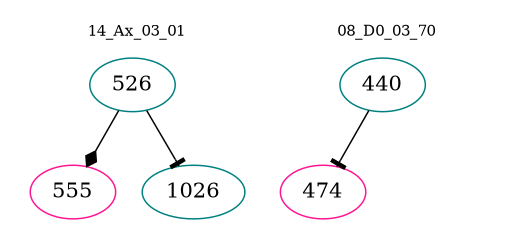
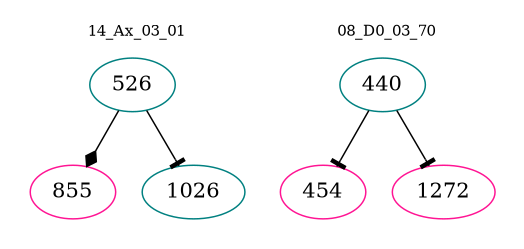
(73, 192) -> (73, 192)
(323, 192) -> (323, 192)
none -> (444, 192)
